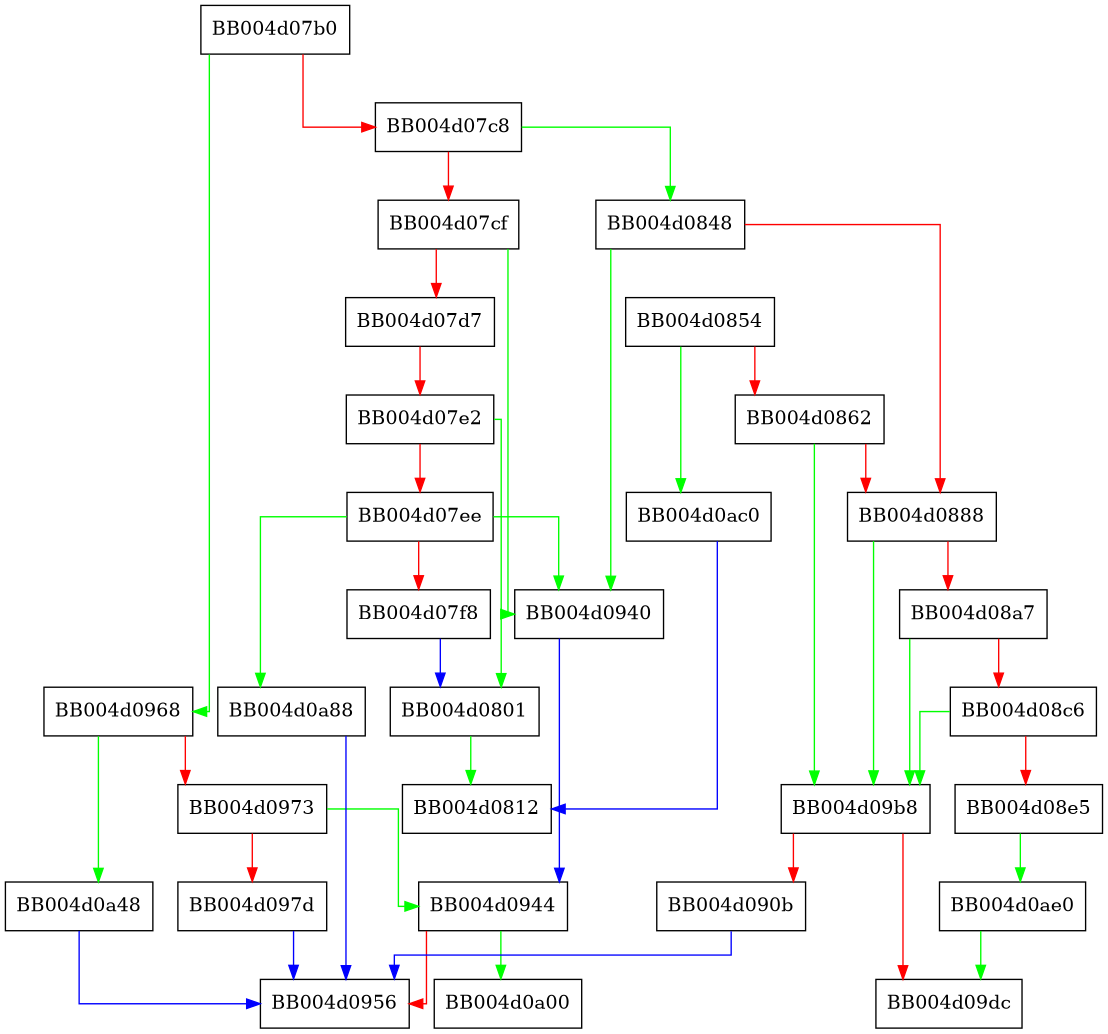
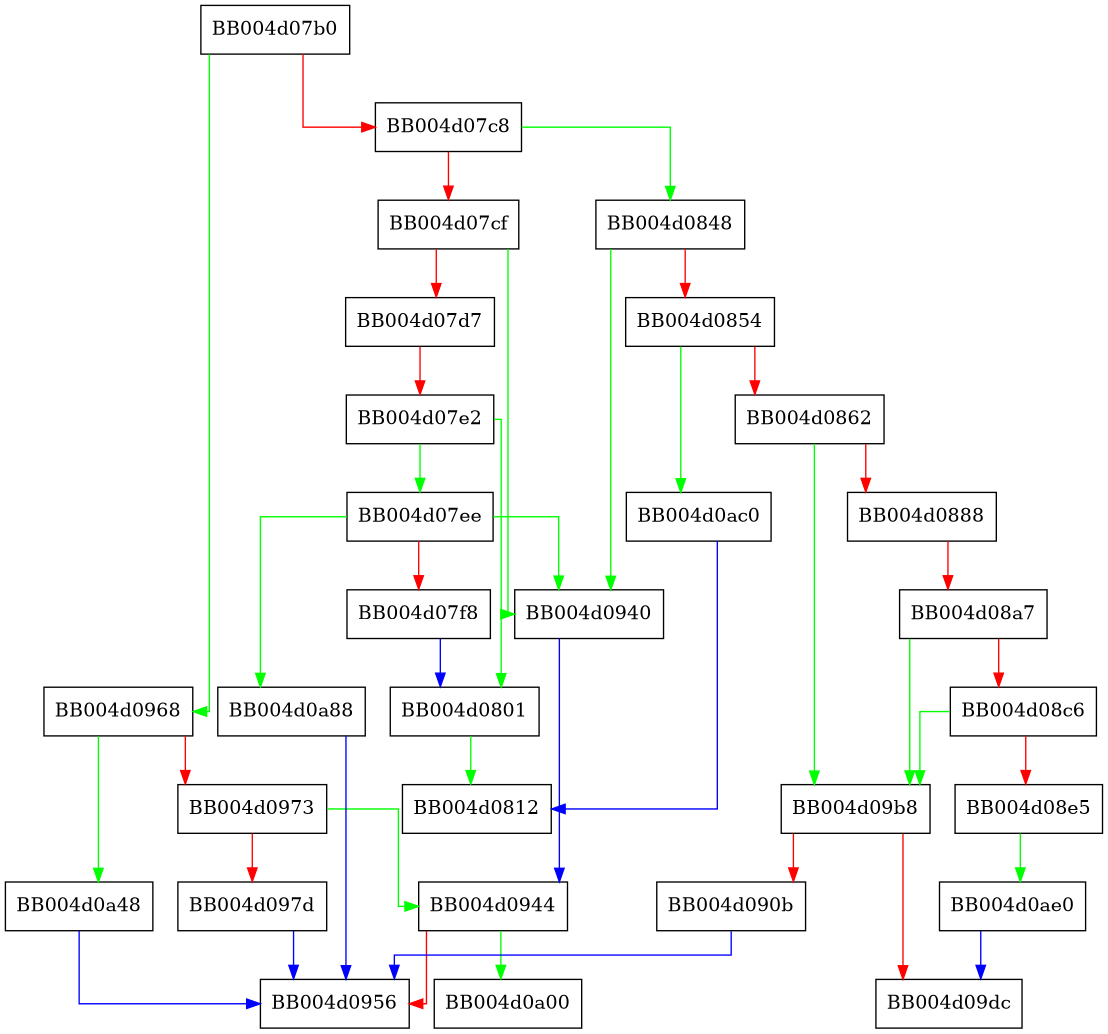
(940, 254) -> (685, 266)
(420, 461) -> (420, 461)
(874, 656) -> none
(981, 948) -> (981, 948)
